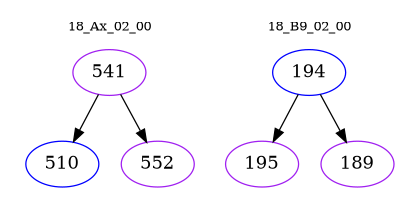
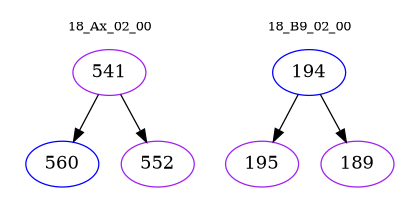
(62, 164) -> (62, 164)
